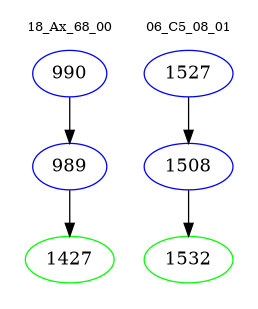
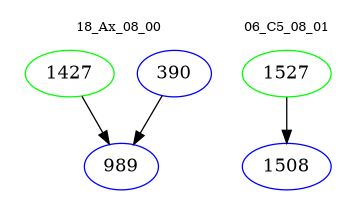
(70, 28) -> (119, 28)
(70, 74) -> (174, 74)
(189, 74) -> (287, 74)
(70, 207) -> (92, 114)
(189, 260) -> none
